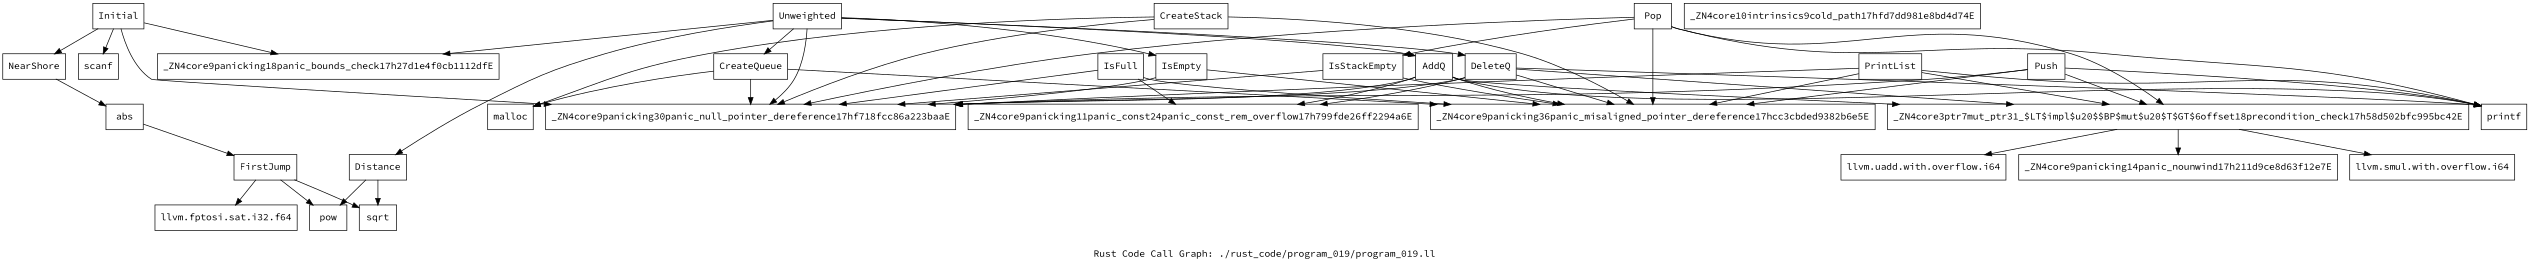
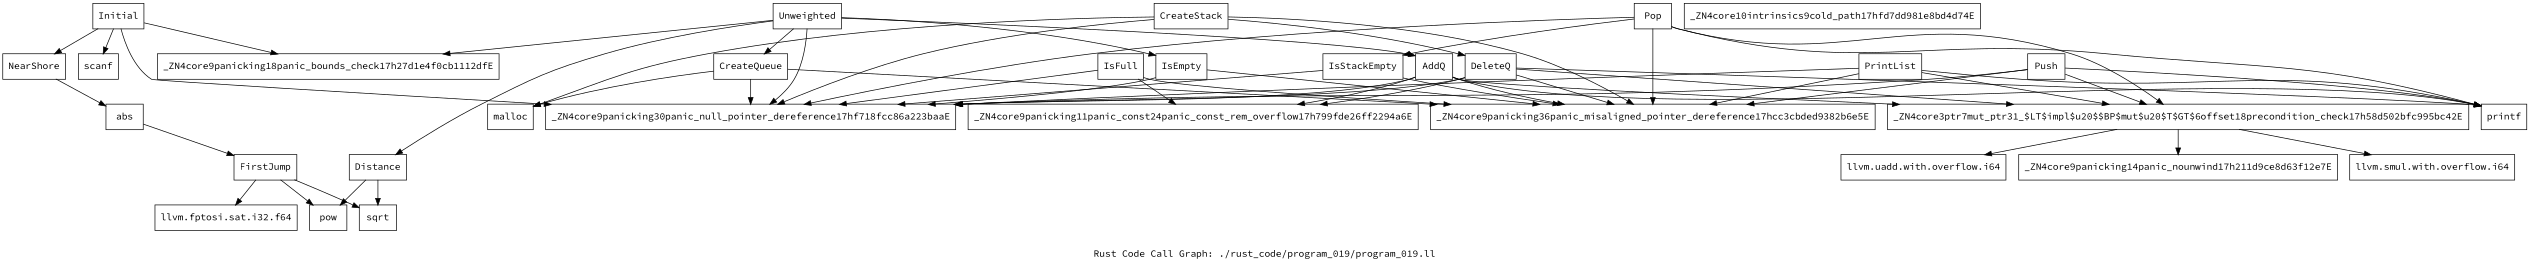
(1150, 32) -> (1361, 35)
